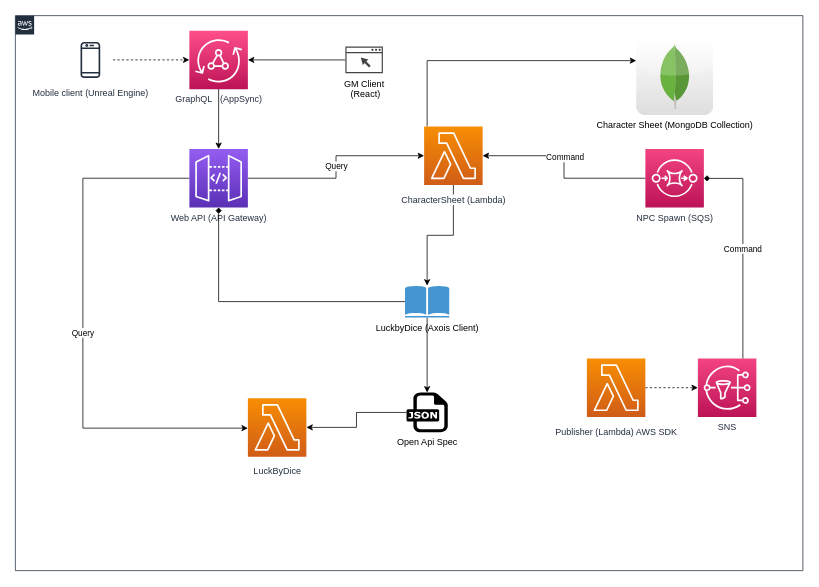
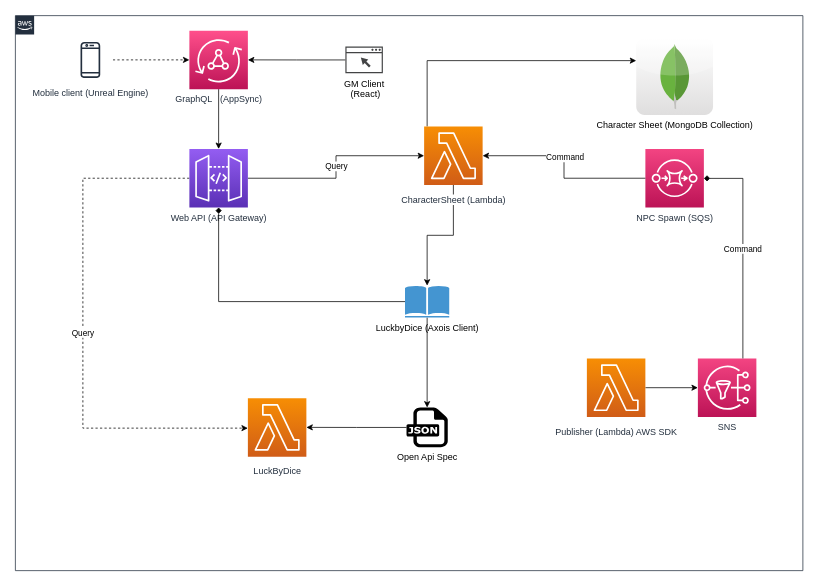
(83, 200) -> (83, 200)
(669, 387) -> (669, 387)
(427, 412) -> (427, 427)
